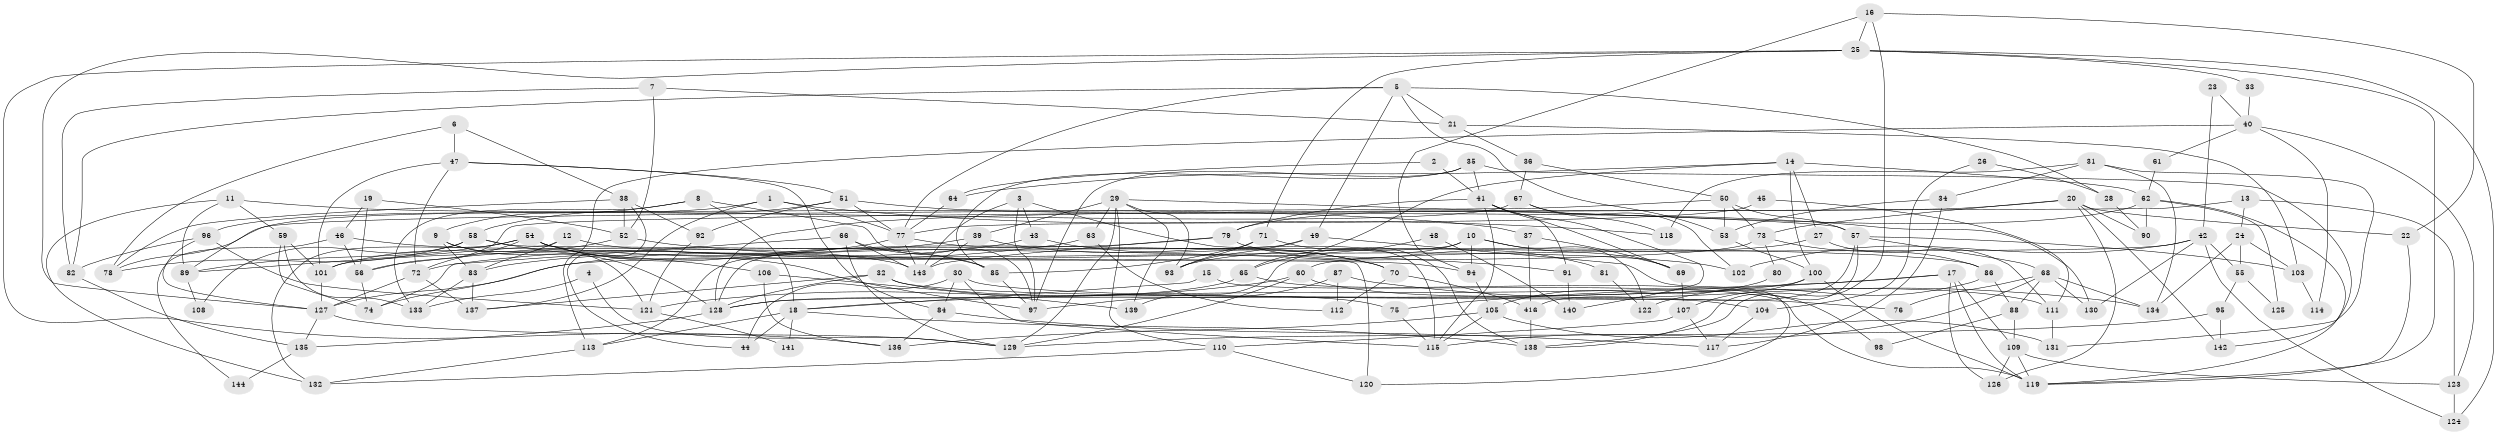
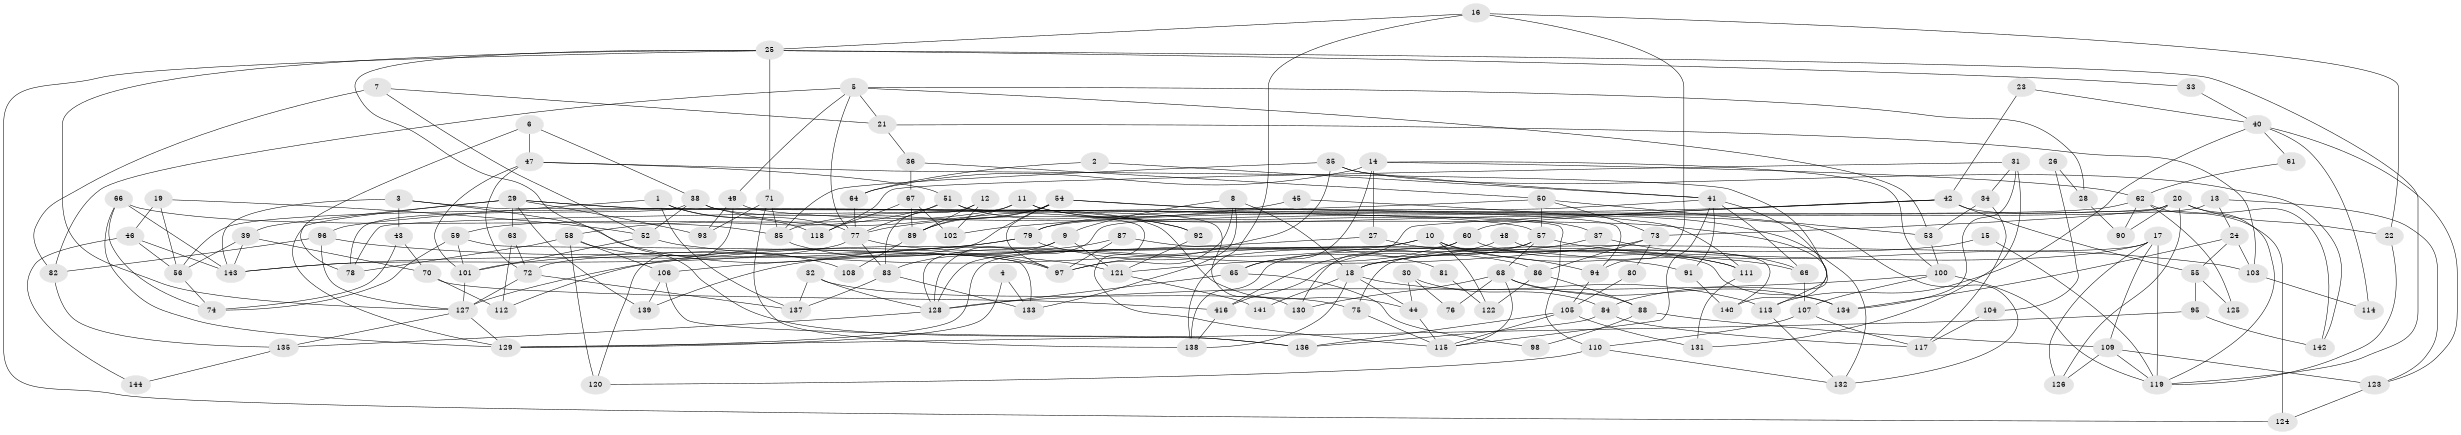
(1493, 250) -> (1019, 252)
(1320, 297) -> none
(1185, 334) -> (1425, 326)
